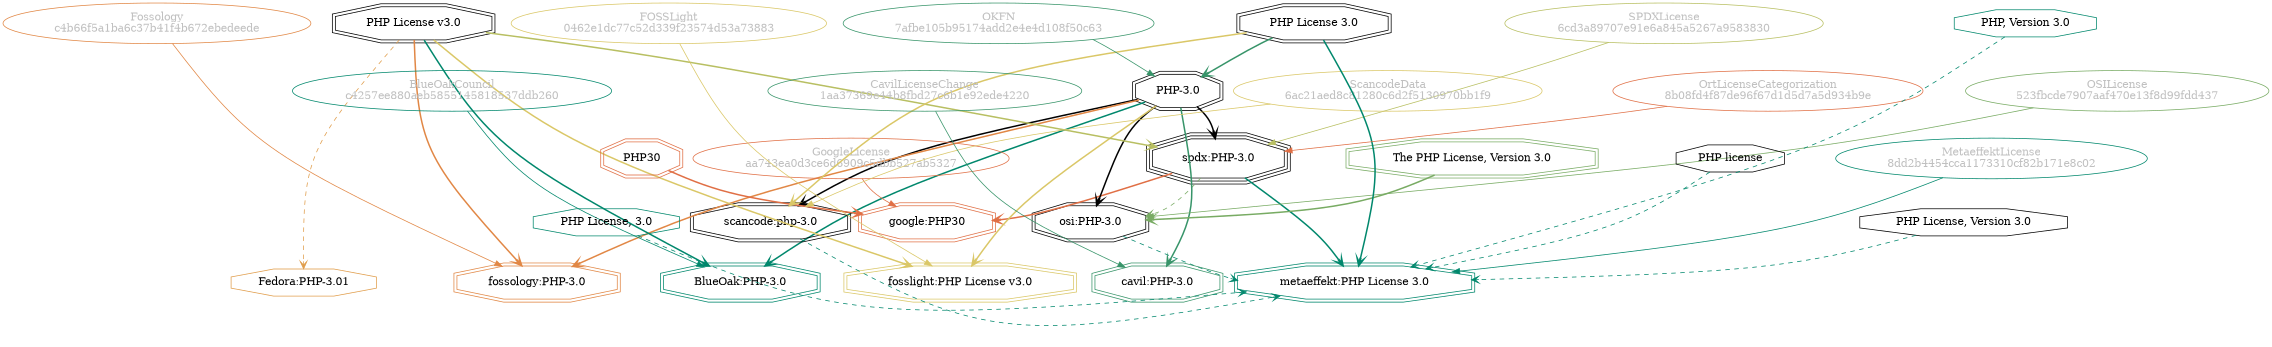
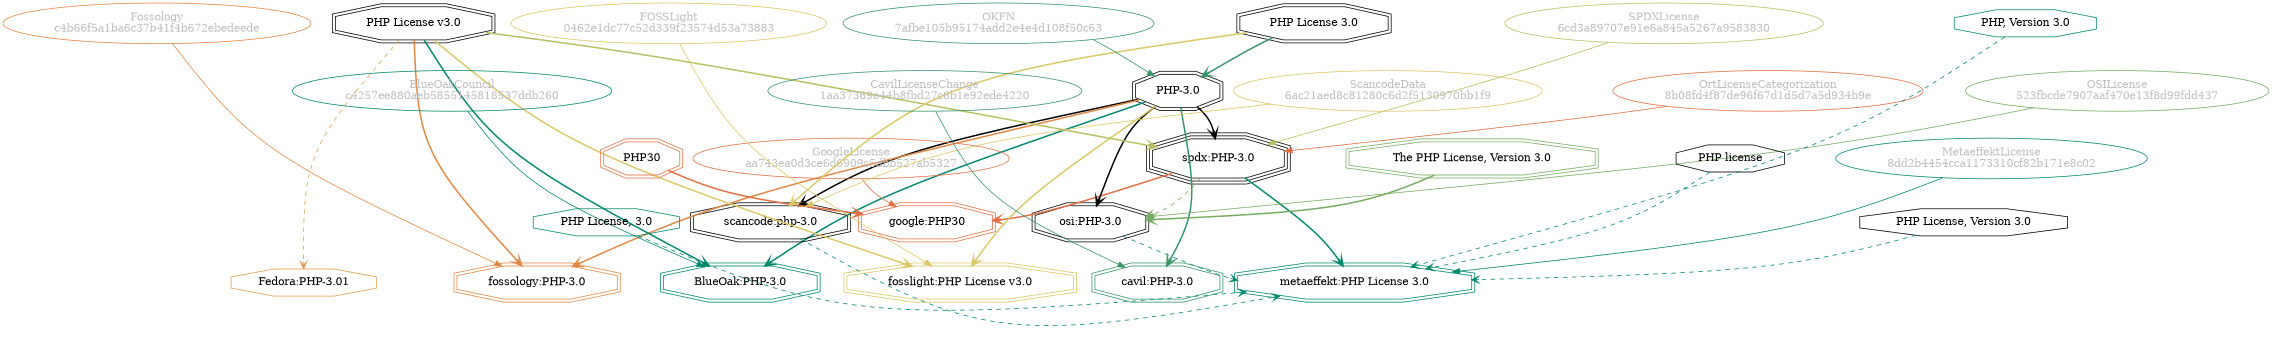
(1373, 150) -> none
